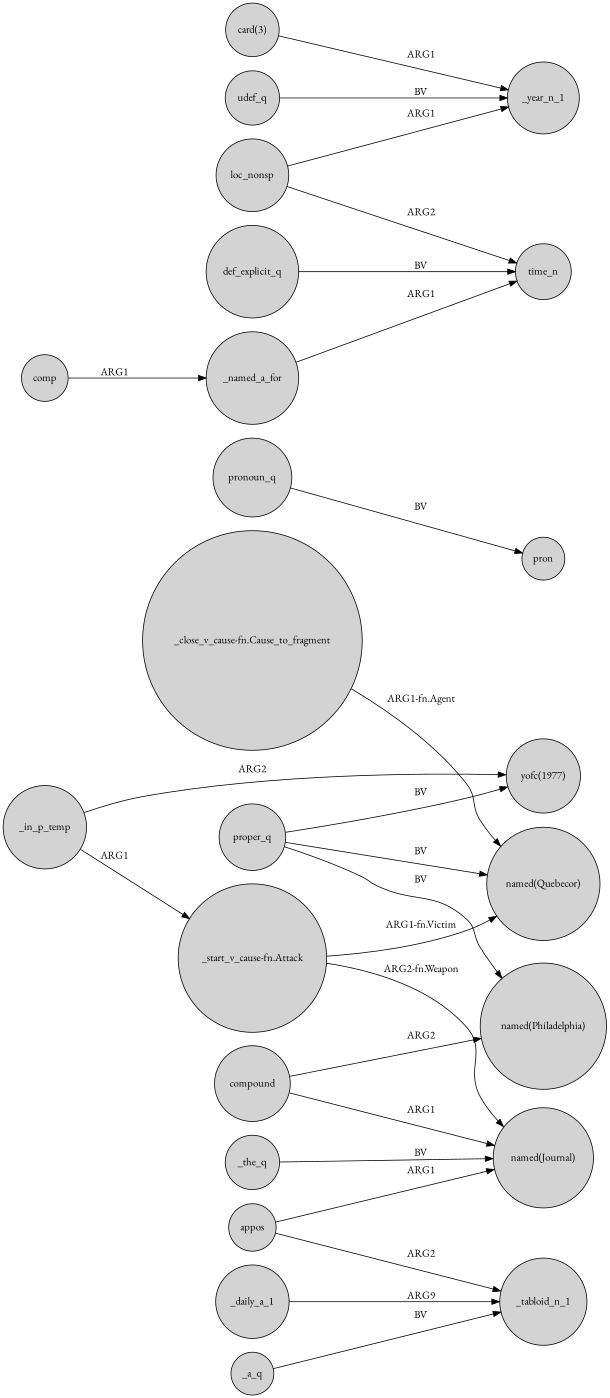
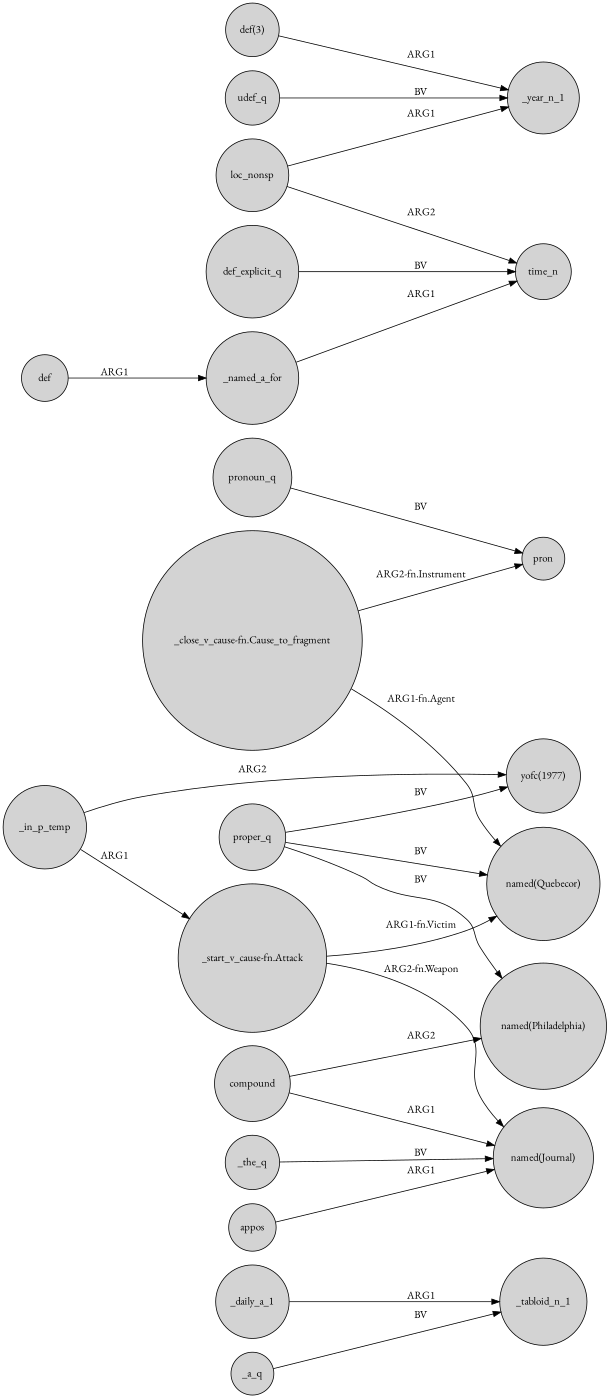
(252, 30) -> (252, 30)
(45, 378) -> (45, 378)
none -> (437, 589)
(384, 1261) -> none
(421, 1296) -> (421, 1296)
